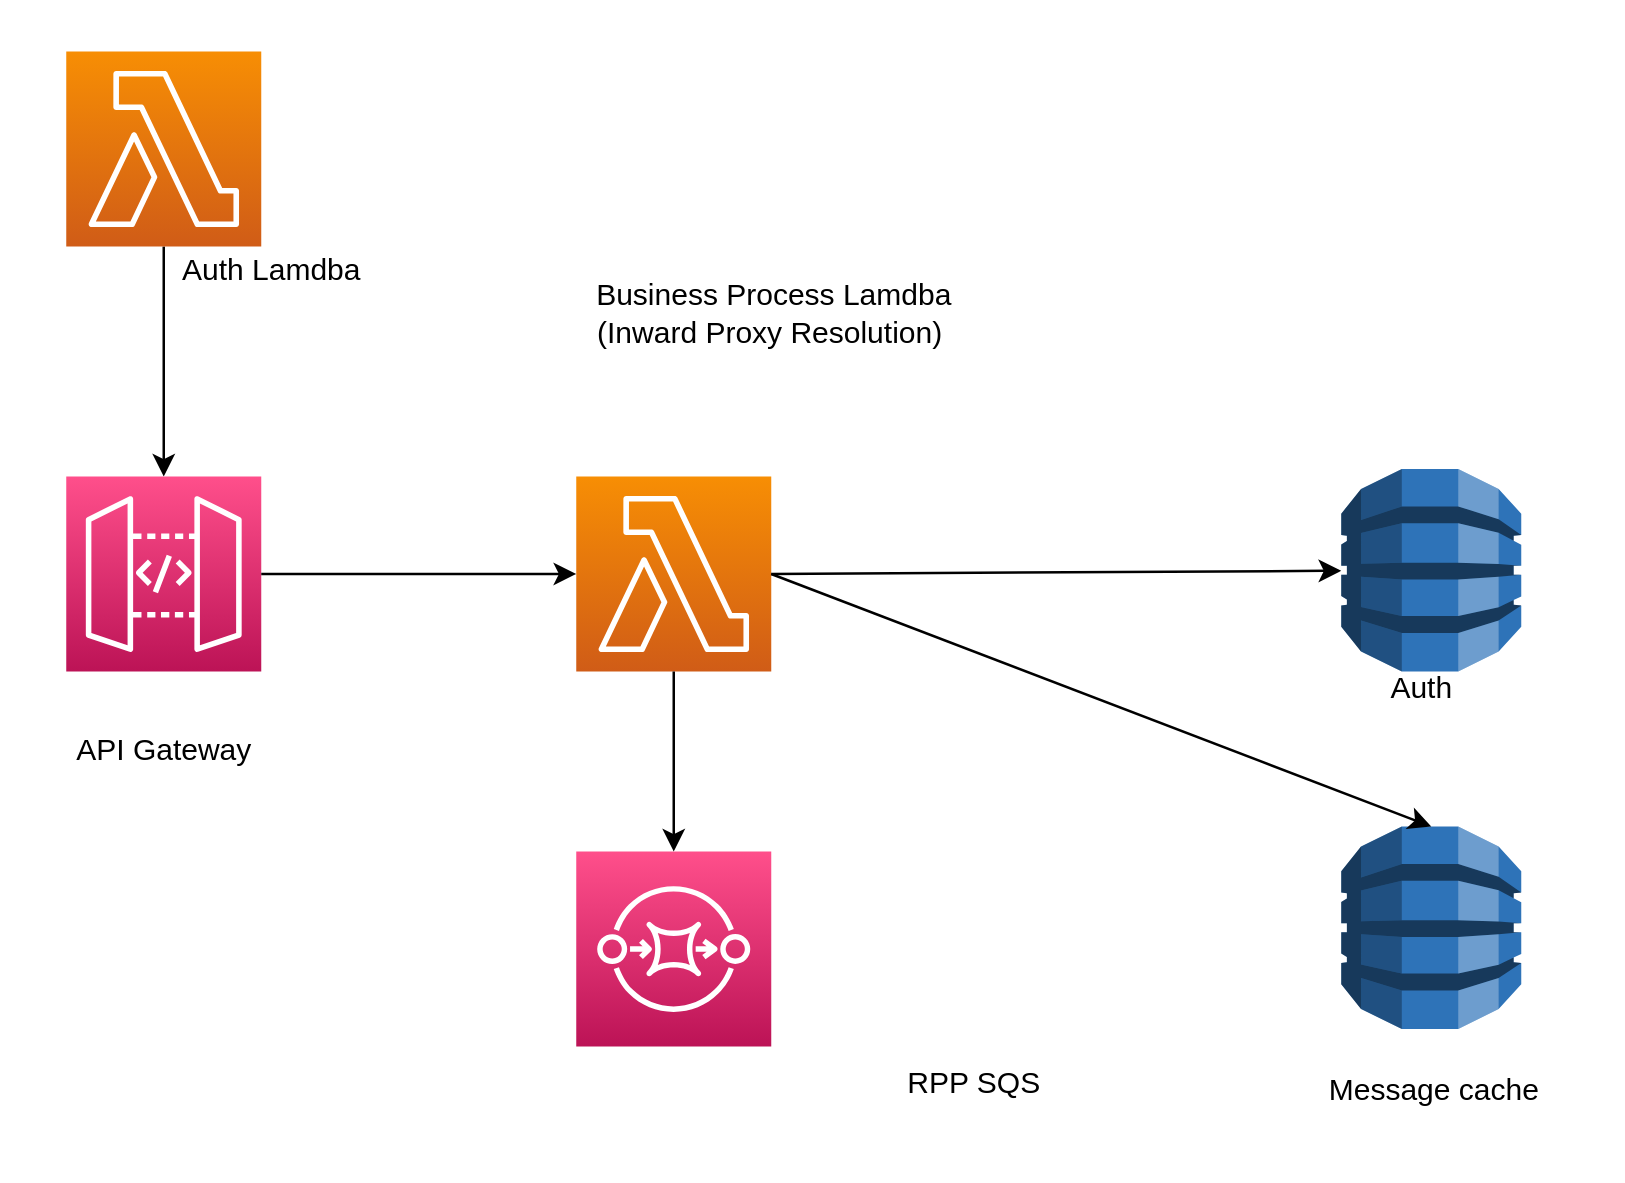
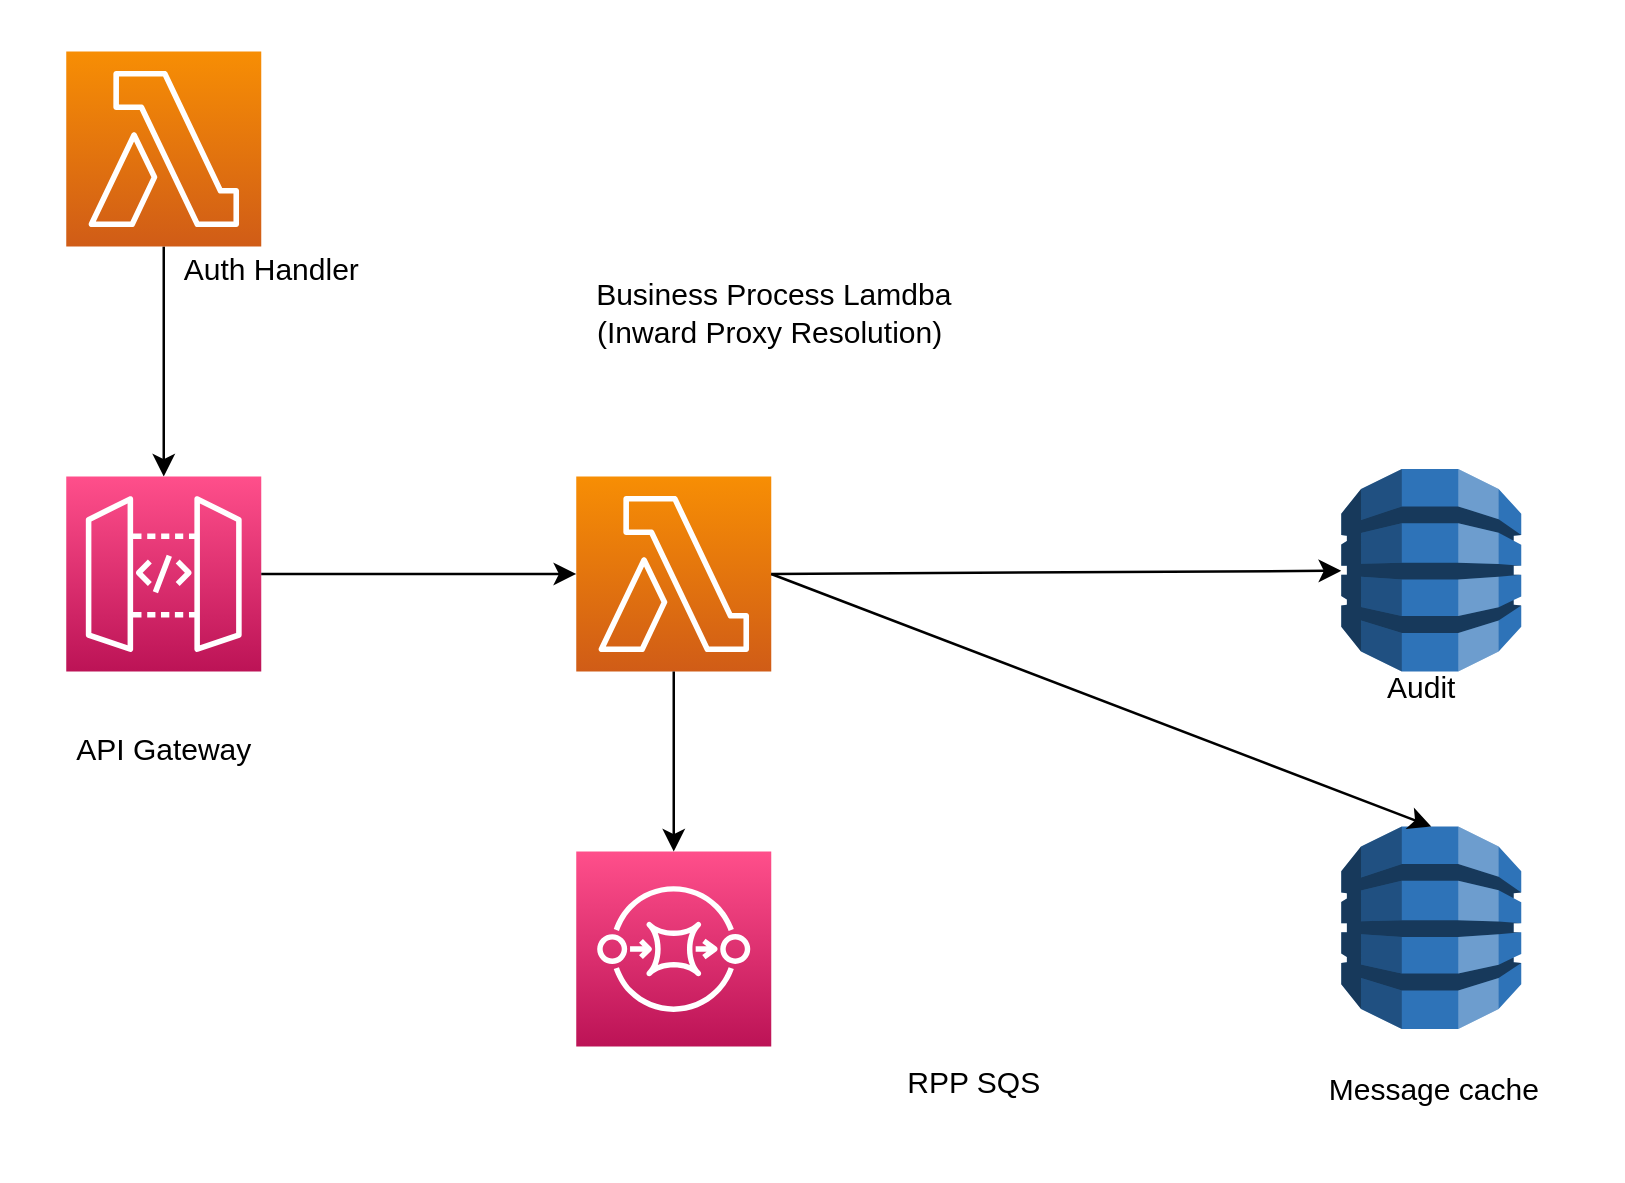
(273, 271) -> (273, 271)
(1423, 689) -> (1423, 689)
